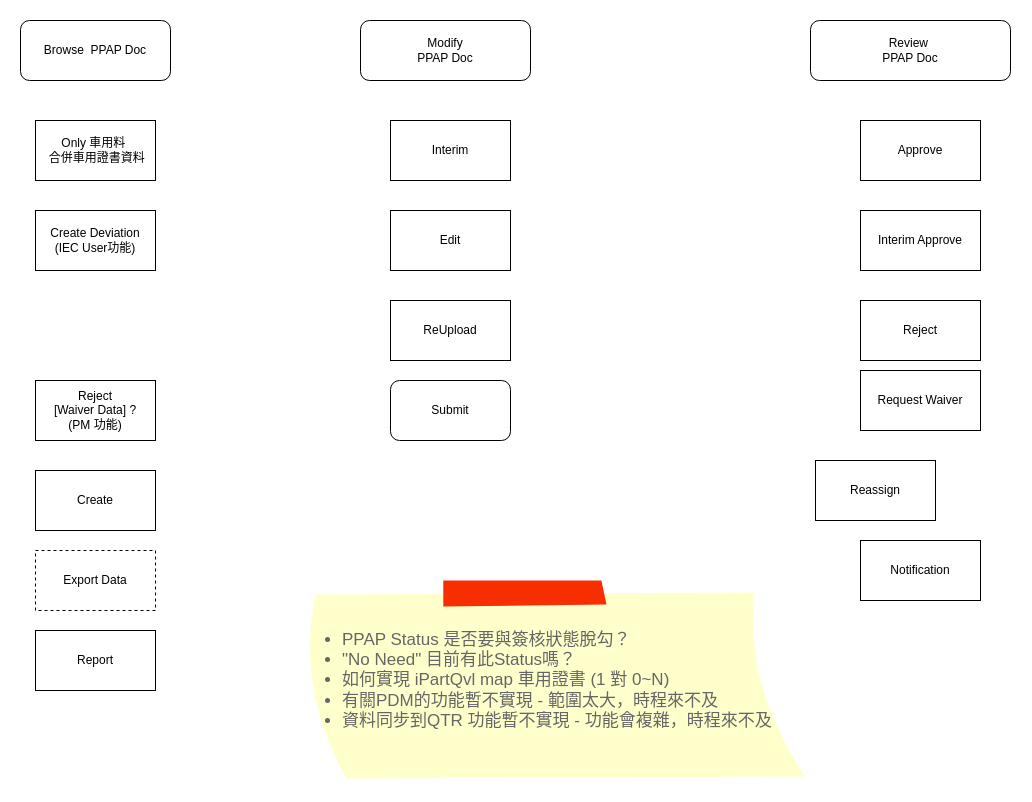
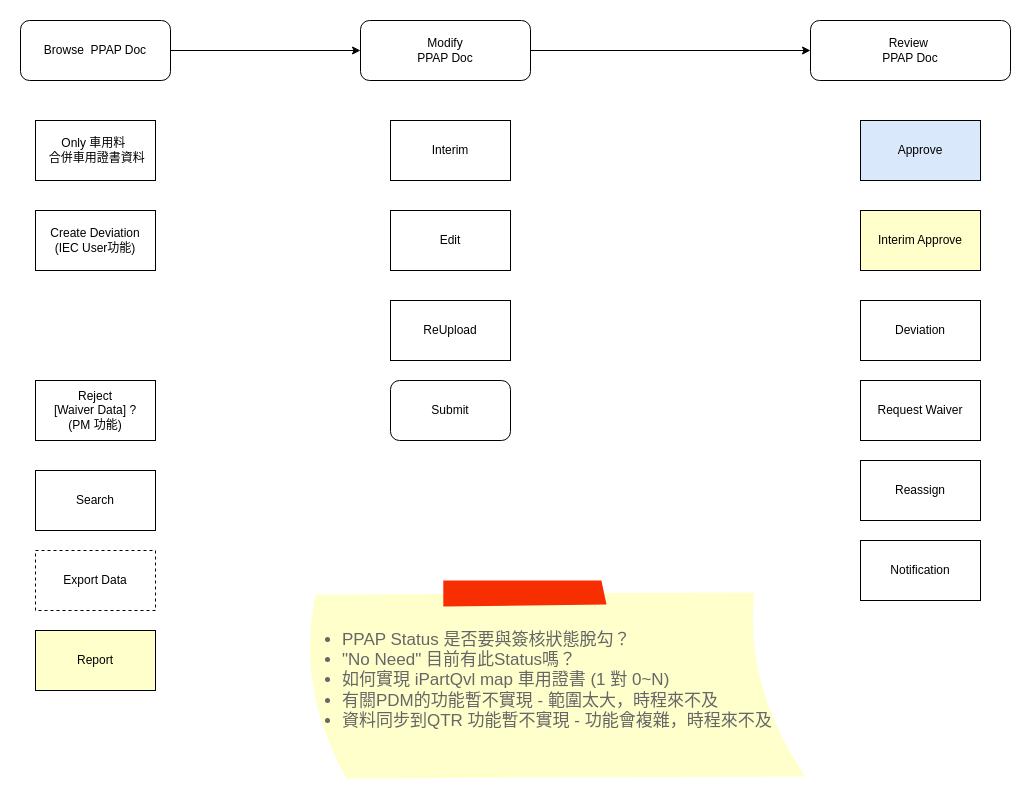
none -> (262, 51)
none -> (667, 51)
(921, 151) -> (921, 151)
(921, 241) -> (921, 241)
(921, 331) -> (921, 331)
(921, 401) -> (921, 411)
(876, 491) -> (921, 491)
(96, 501) -> (96, 501)
(96, 661) -> (96, 661)
